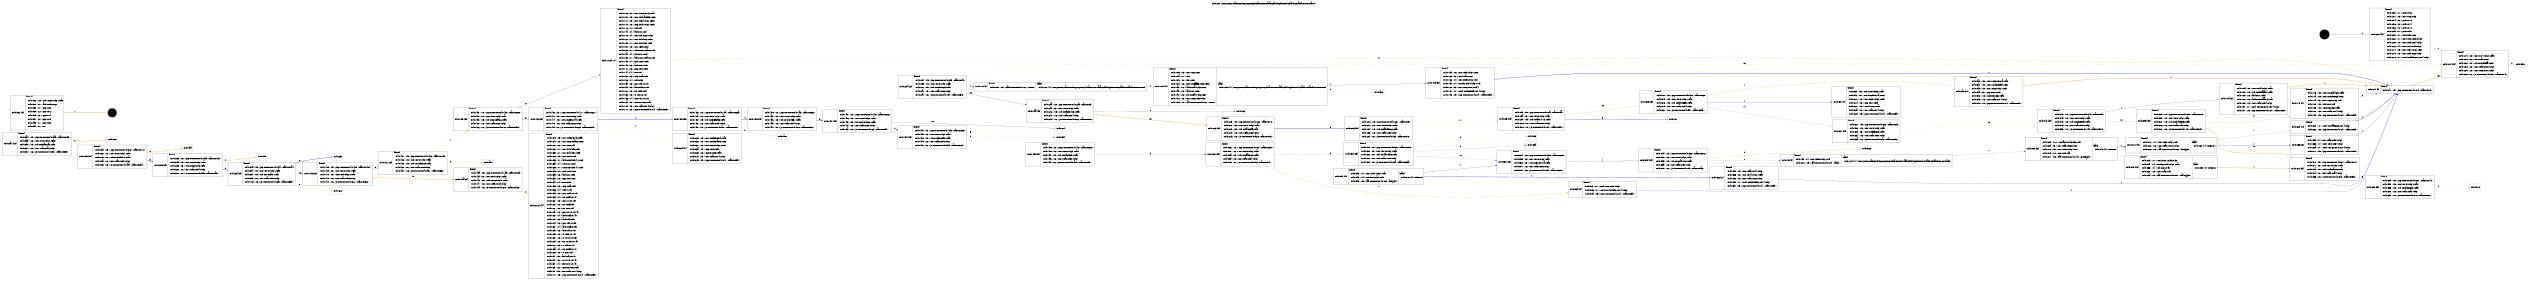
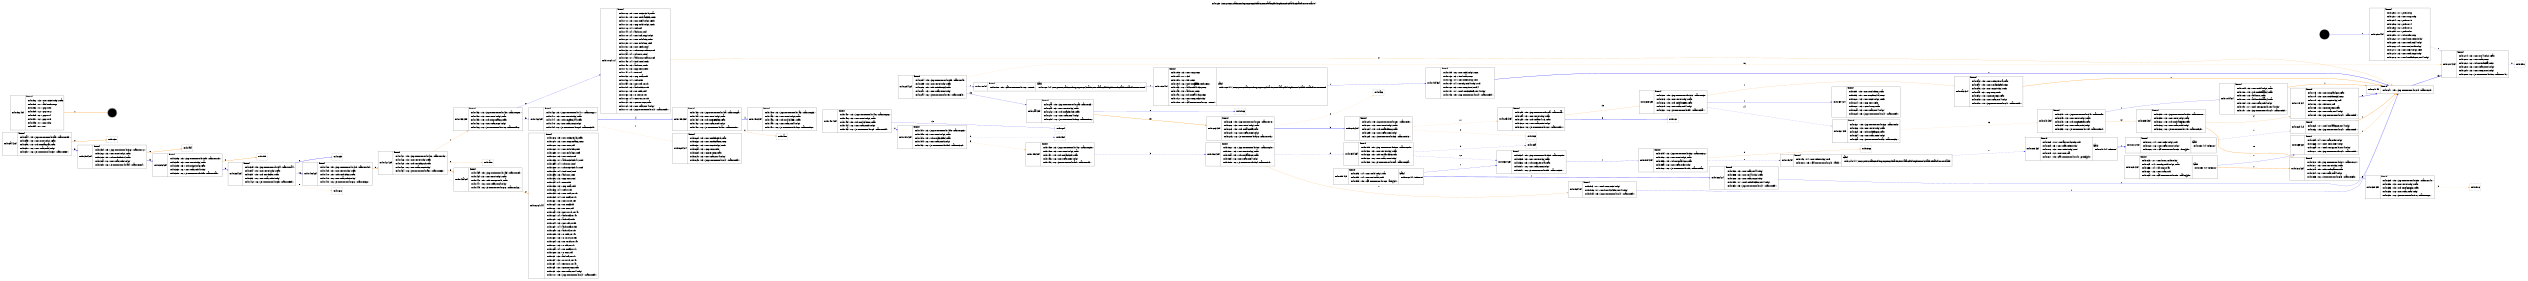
(2426, 81) -> (2426, 81)
(1350, 91) -> (1325, 116)
(2367, 96) -> (2367, 96)
(2376, 110) -> (2376, 110)
(2379, 117) -> (2379, 117)
(819, 120) -> none
(1010, 131) -> (996, 146)
(1469, 140) -> (1469, 133)
(2253, 145) -> (2255, 162)
none -> (74, 150)
(412, 179) -> (450, 171)
